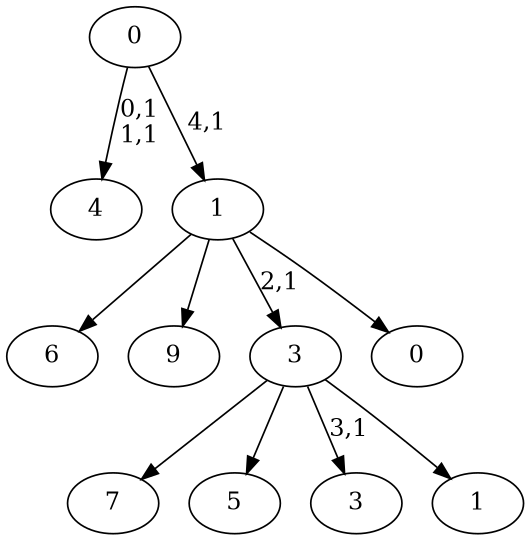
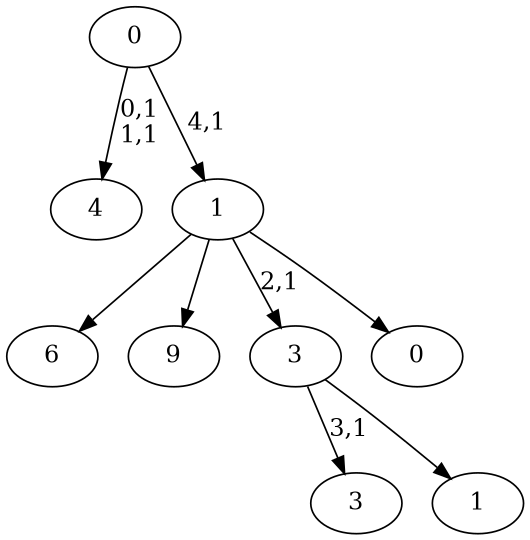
(113, 503) -> none
(235, 503) -> none
